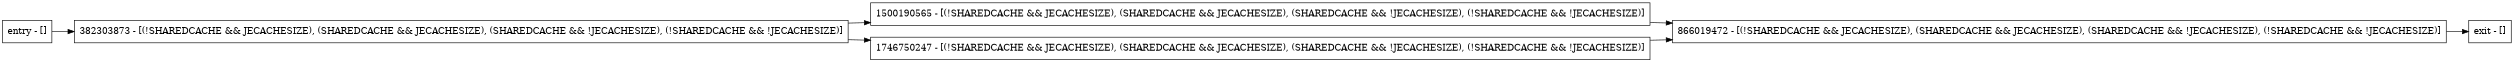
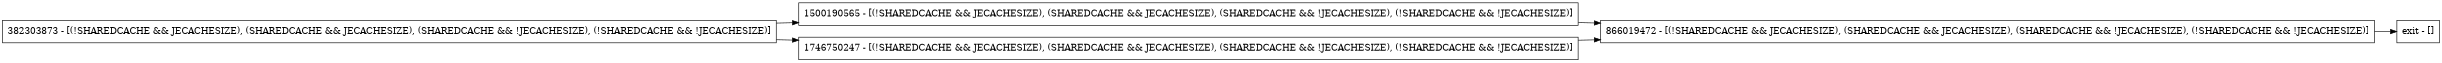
(27, 32) -> none
